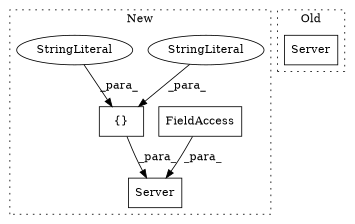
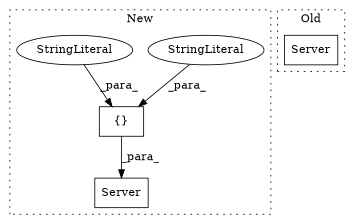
(200, 121) -> none
